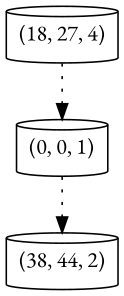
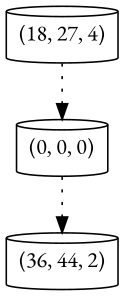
(62, 148) -> (62, 148)
(62, 261) -> (62, 261)
